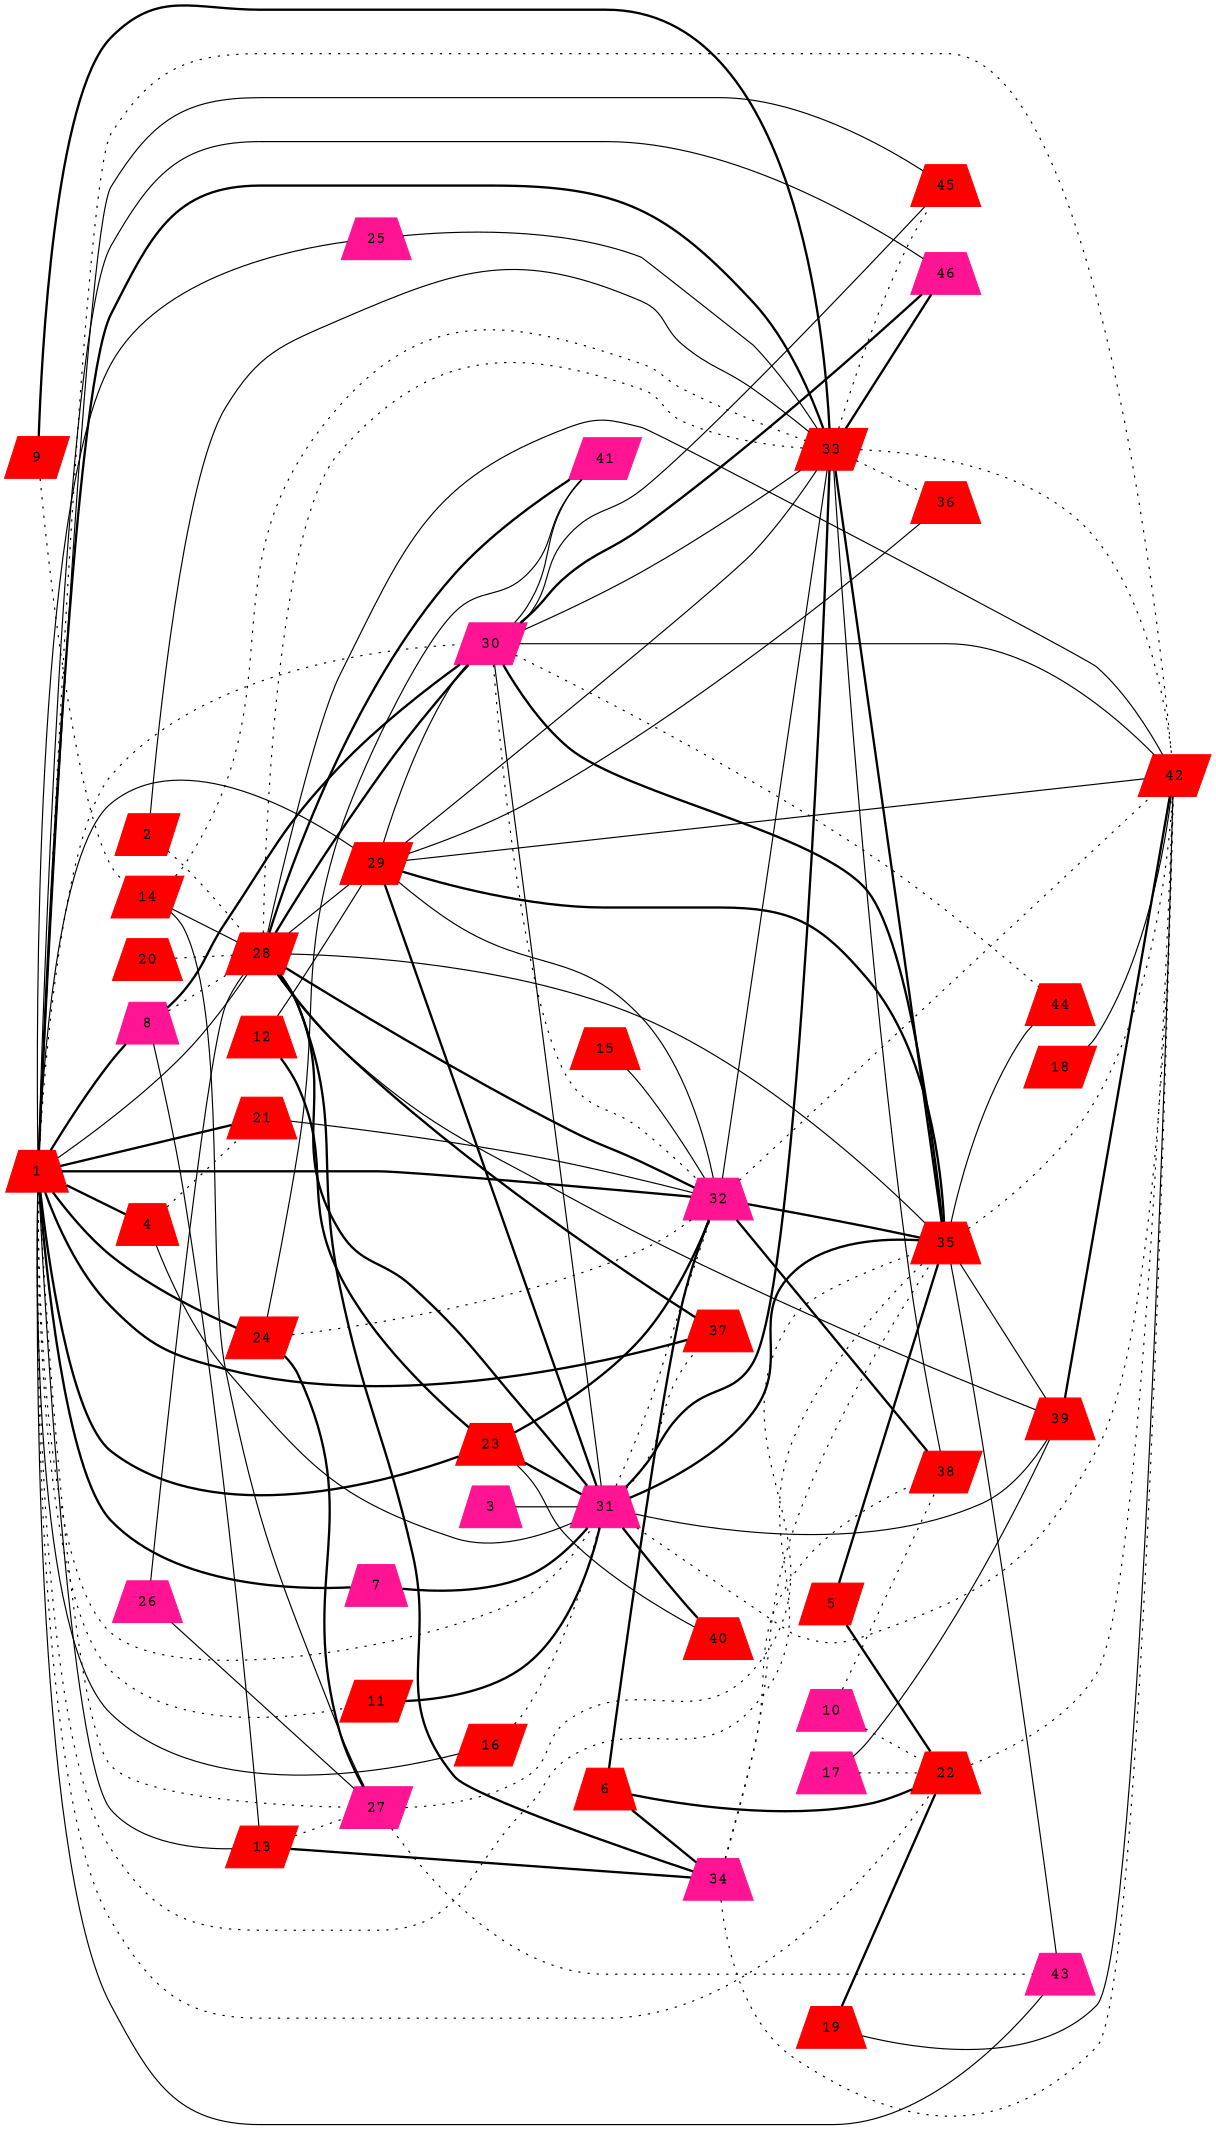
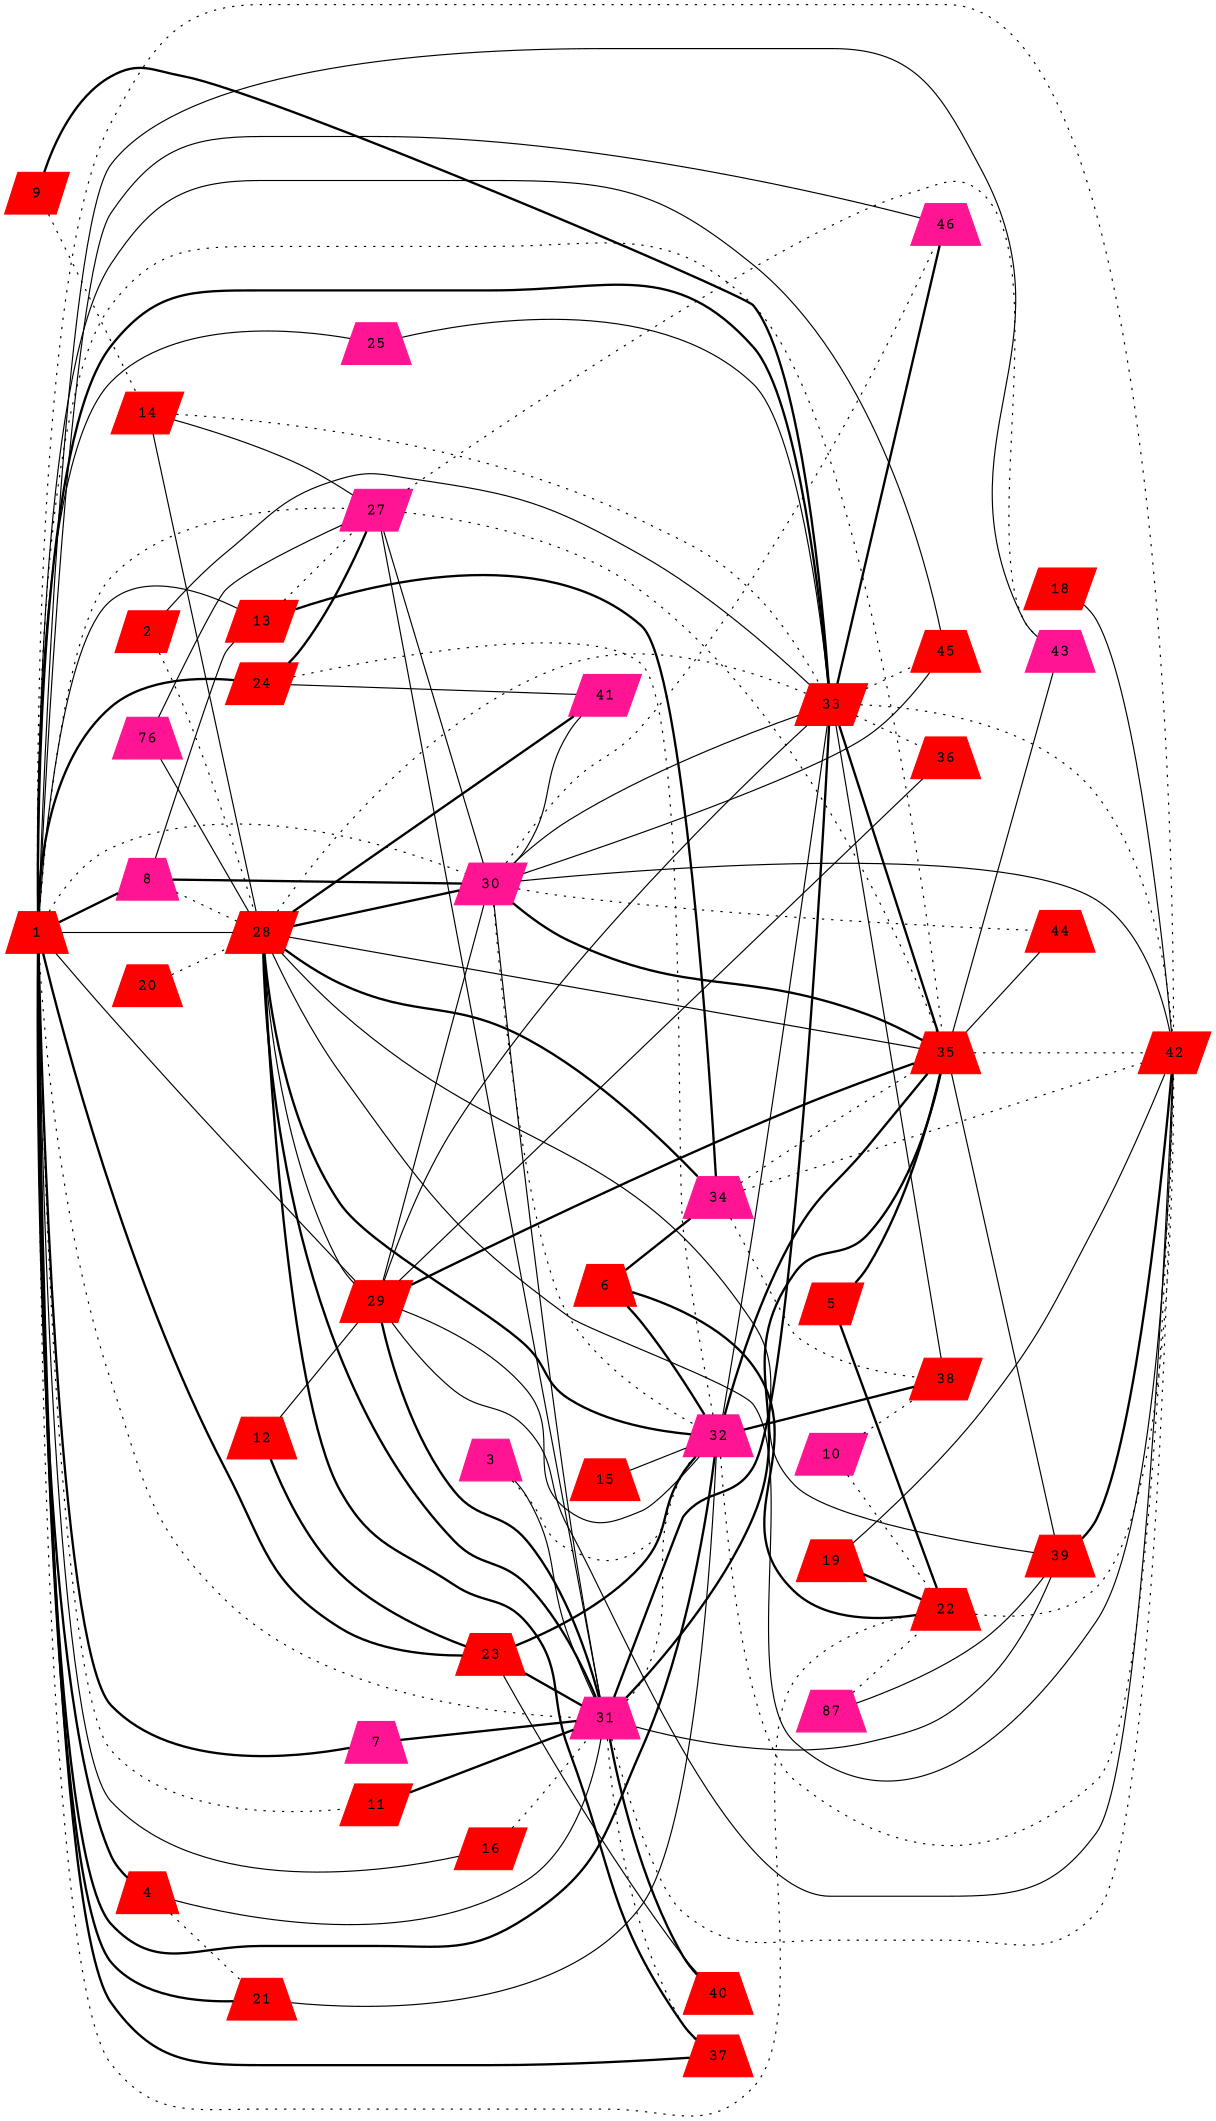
(714, 472) -> (752, 578)
none -> (434, 697)
none -> (496, 1143)
none -> (615, 1560)
(147, 1602) -> (147, 738)
(831, 1710) -> (831, 1454)
(831, 1773) -> (831, 1711)
